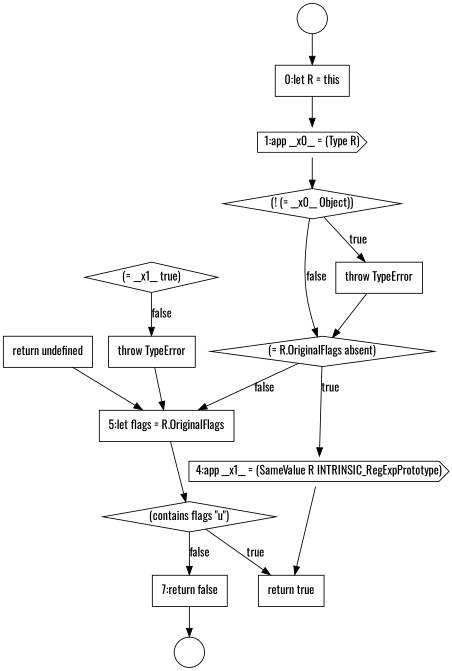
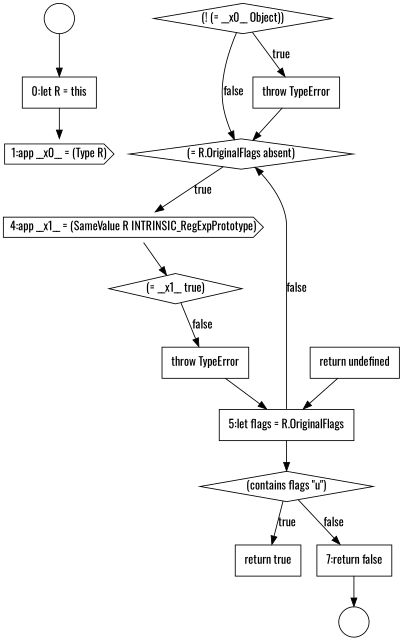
(312, 169) -> none
(252, 385) -> (287, 288)
(306, 526) -> (153, 255)
